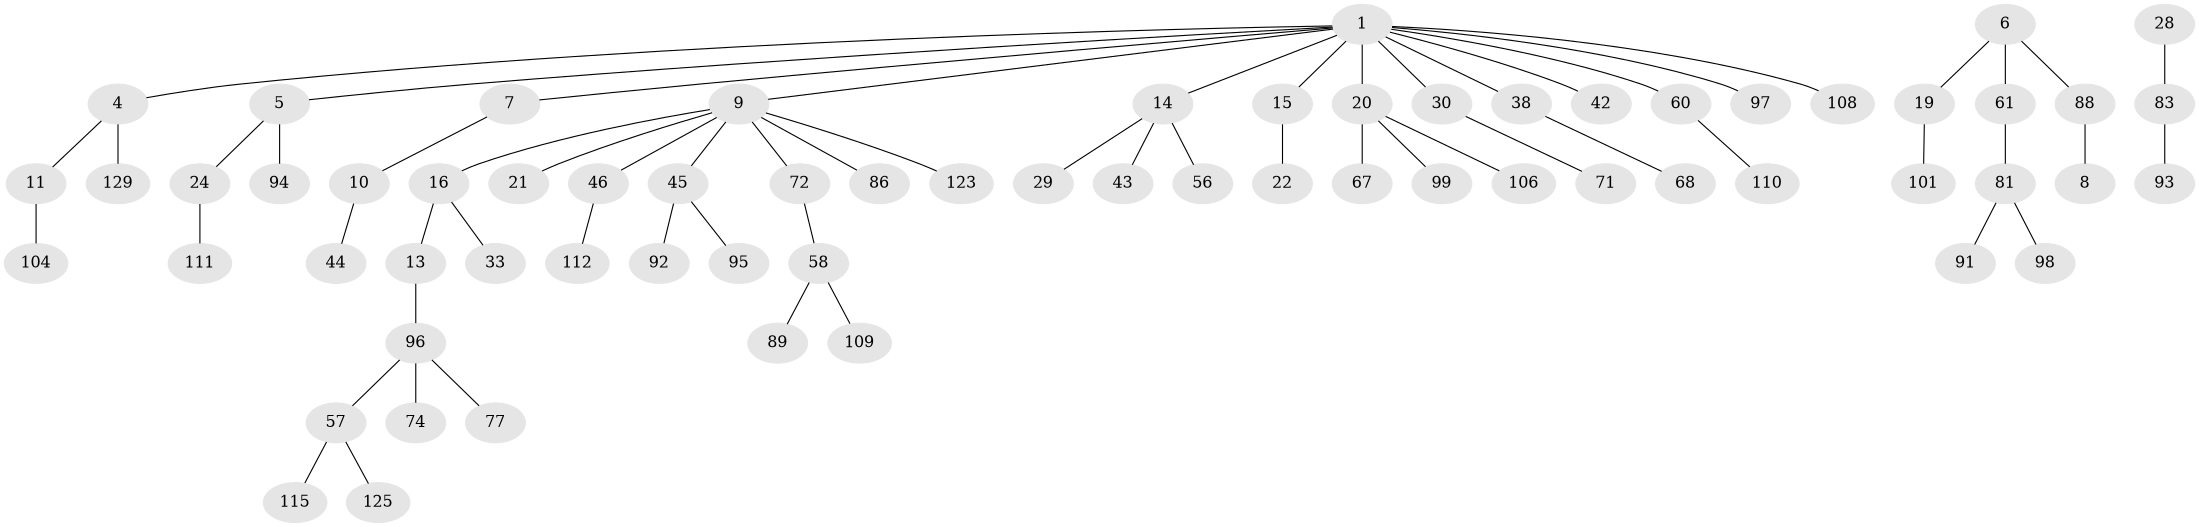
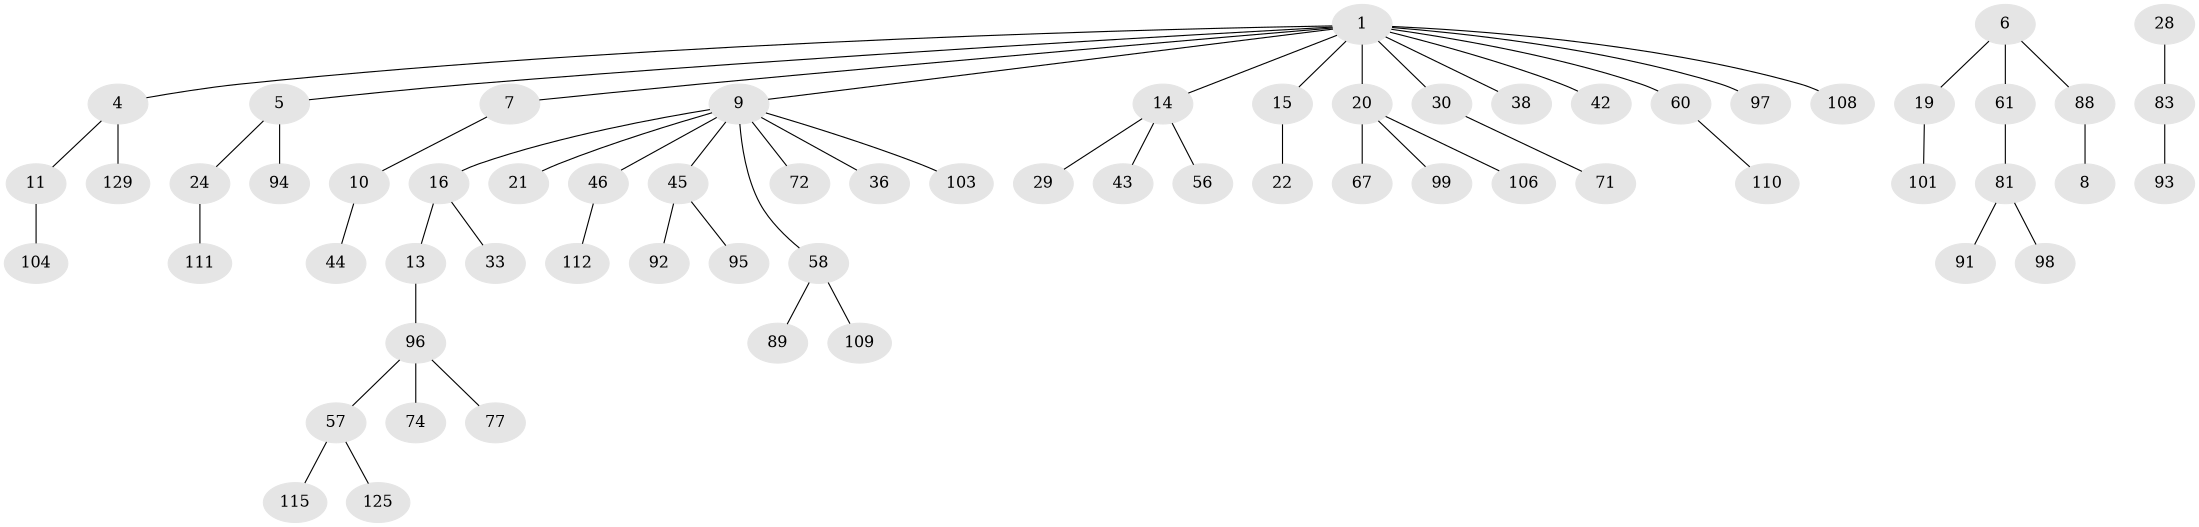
(880, 184) -> (880, 184)
(961, 184) -> (961, 184)
(1685, 184) -> none
(809, 223) -> (755, 193)
